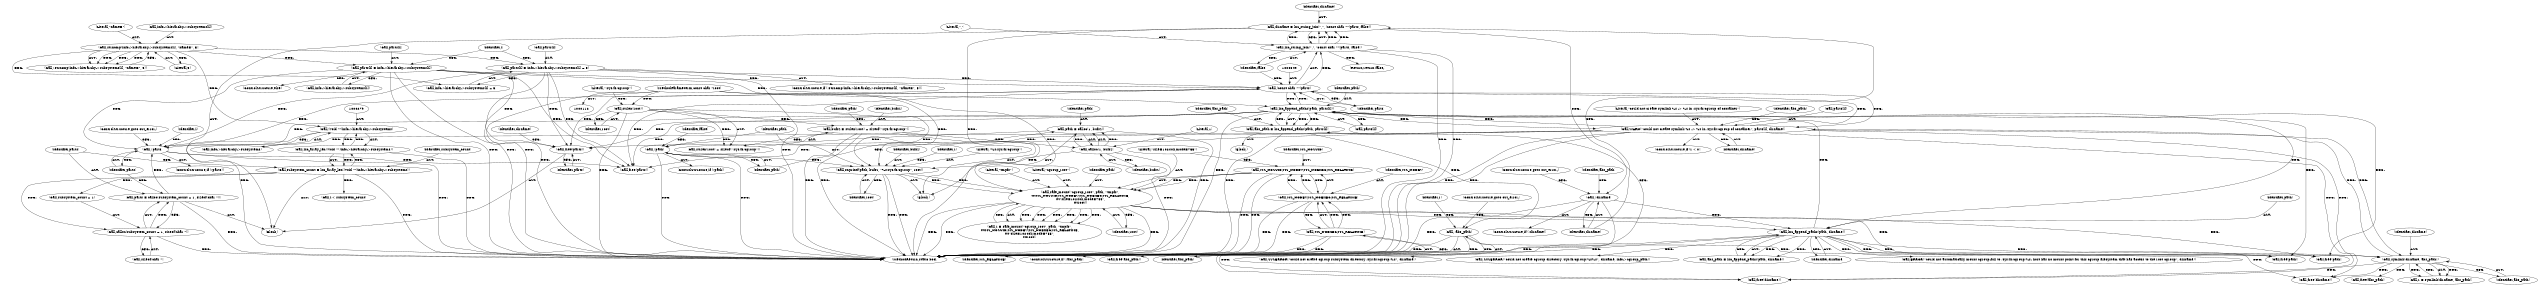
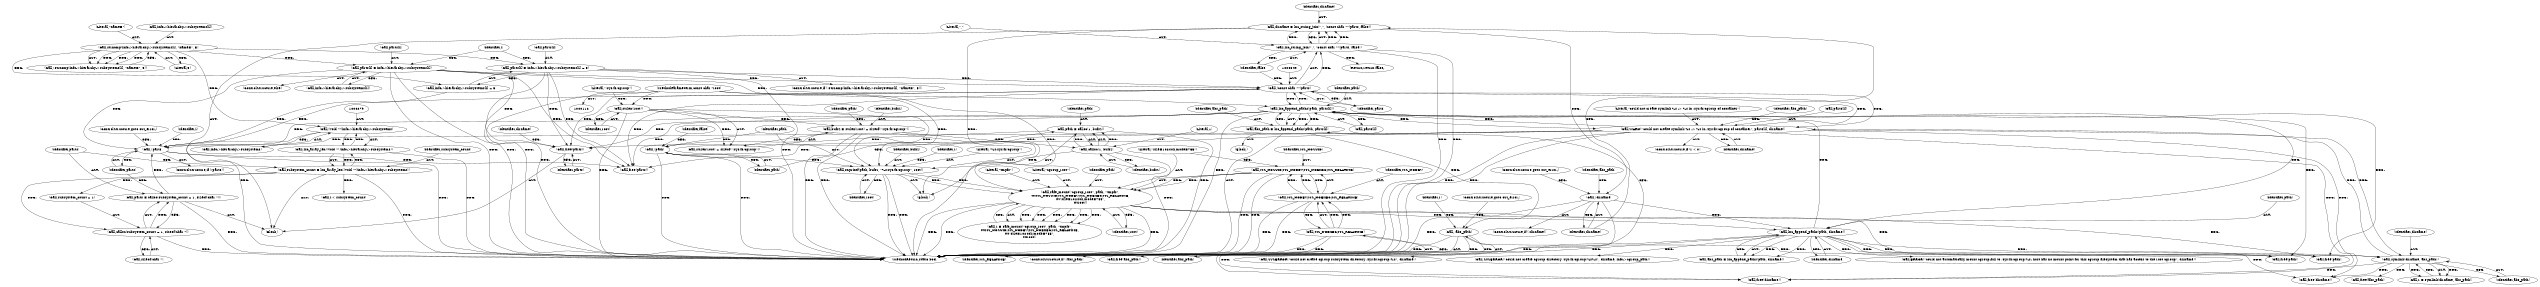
(341, 78) -> (341, 78)
(333, 98) -> (304, 108)
(701, 170) -> none
(1231, 180) -> (1231, 180)
